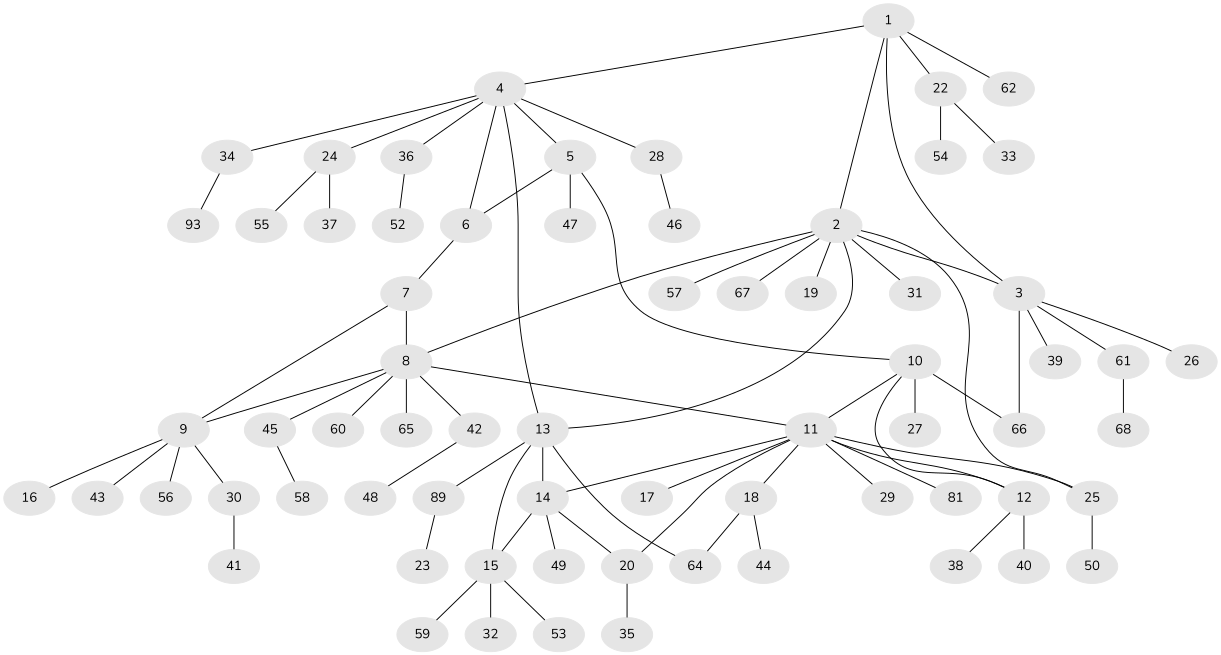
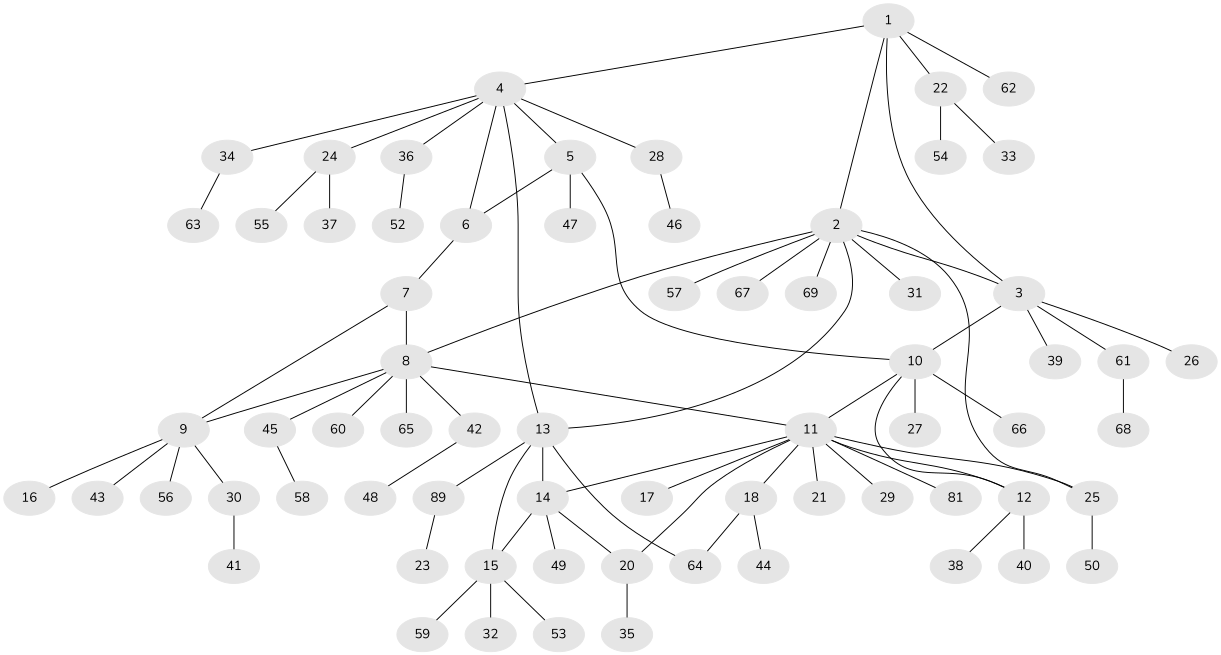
(193, 225) -> (193, 225)
(811, 294) -> (811, 294)
(1019, 362) -> (962, 331)
none -> (819, 498)
